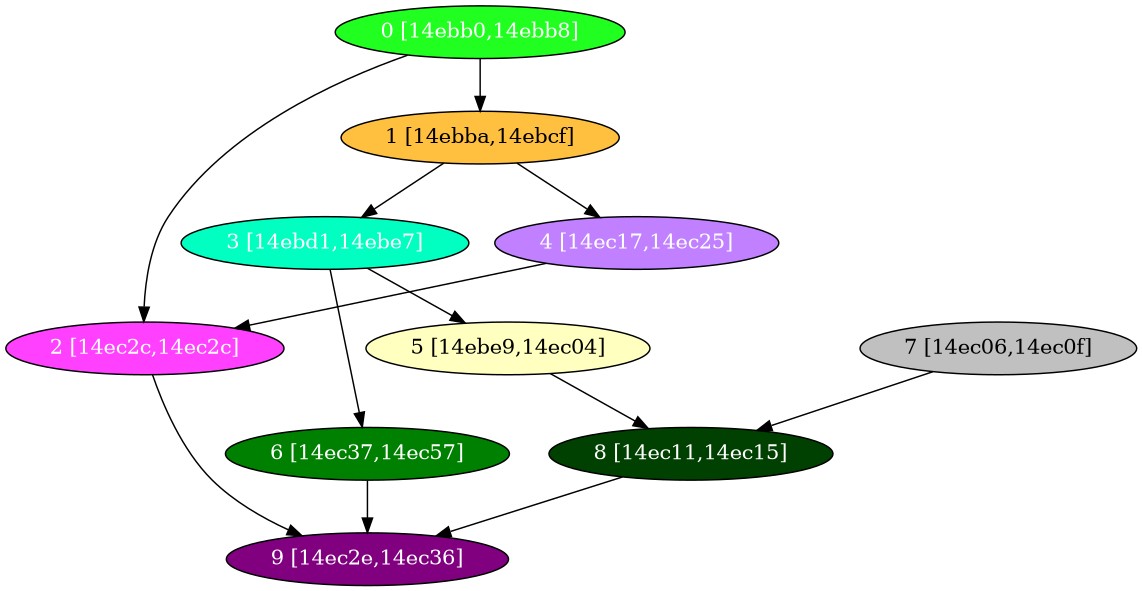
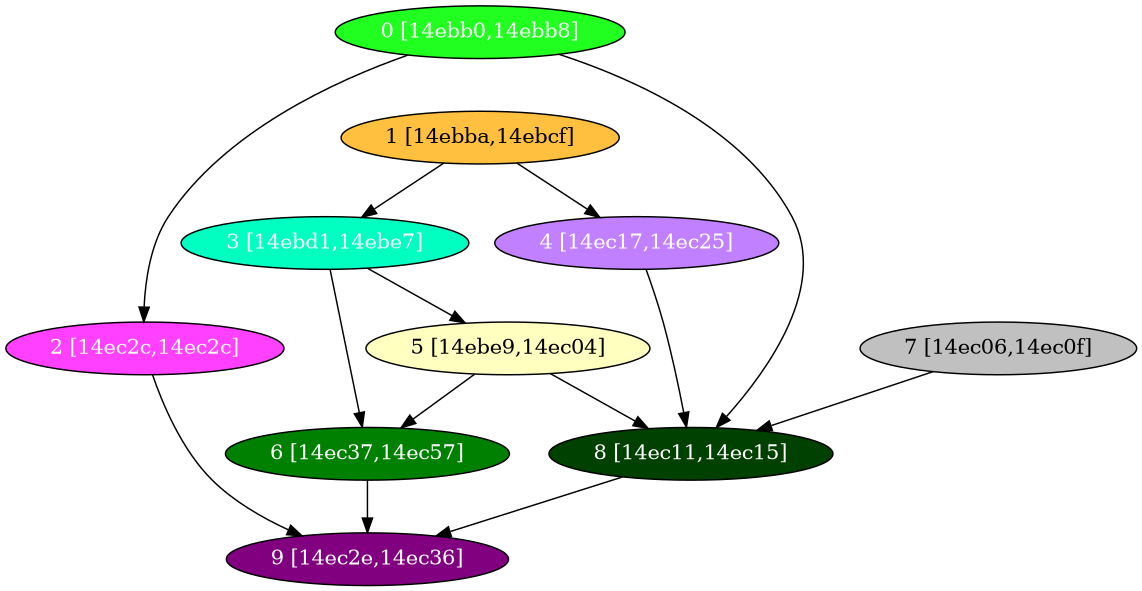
(480, 78) -> (774, 189)
(390, 296) -> (668, 340)
none -> (444, 397)
